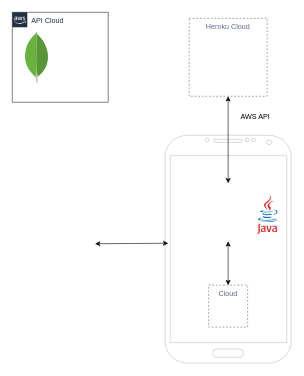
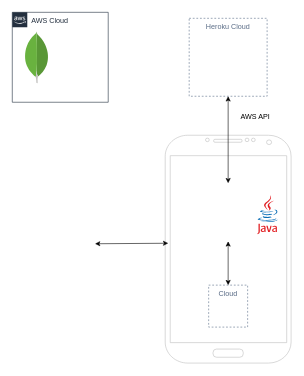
(48, 21) -> (48, 21)
